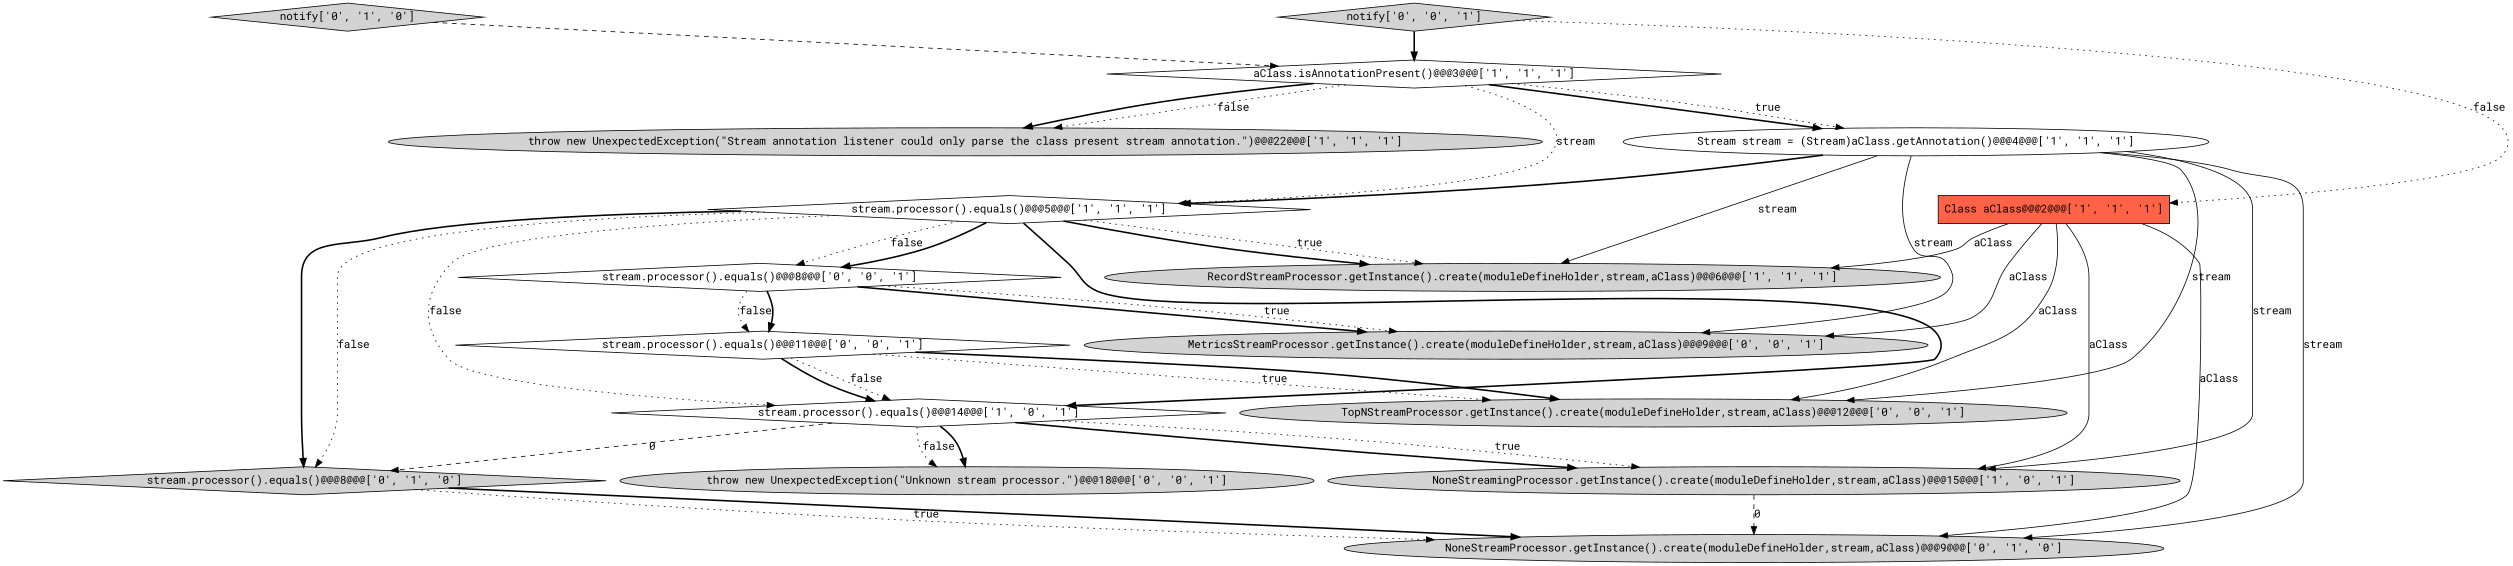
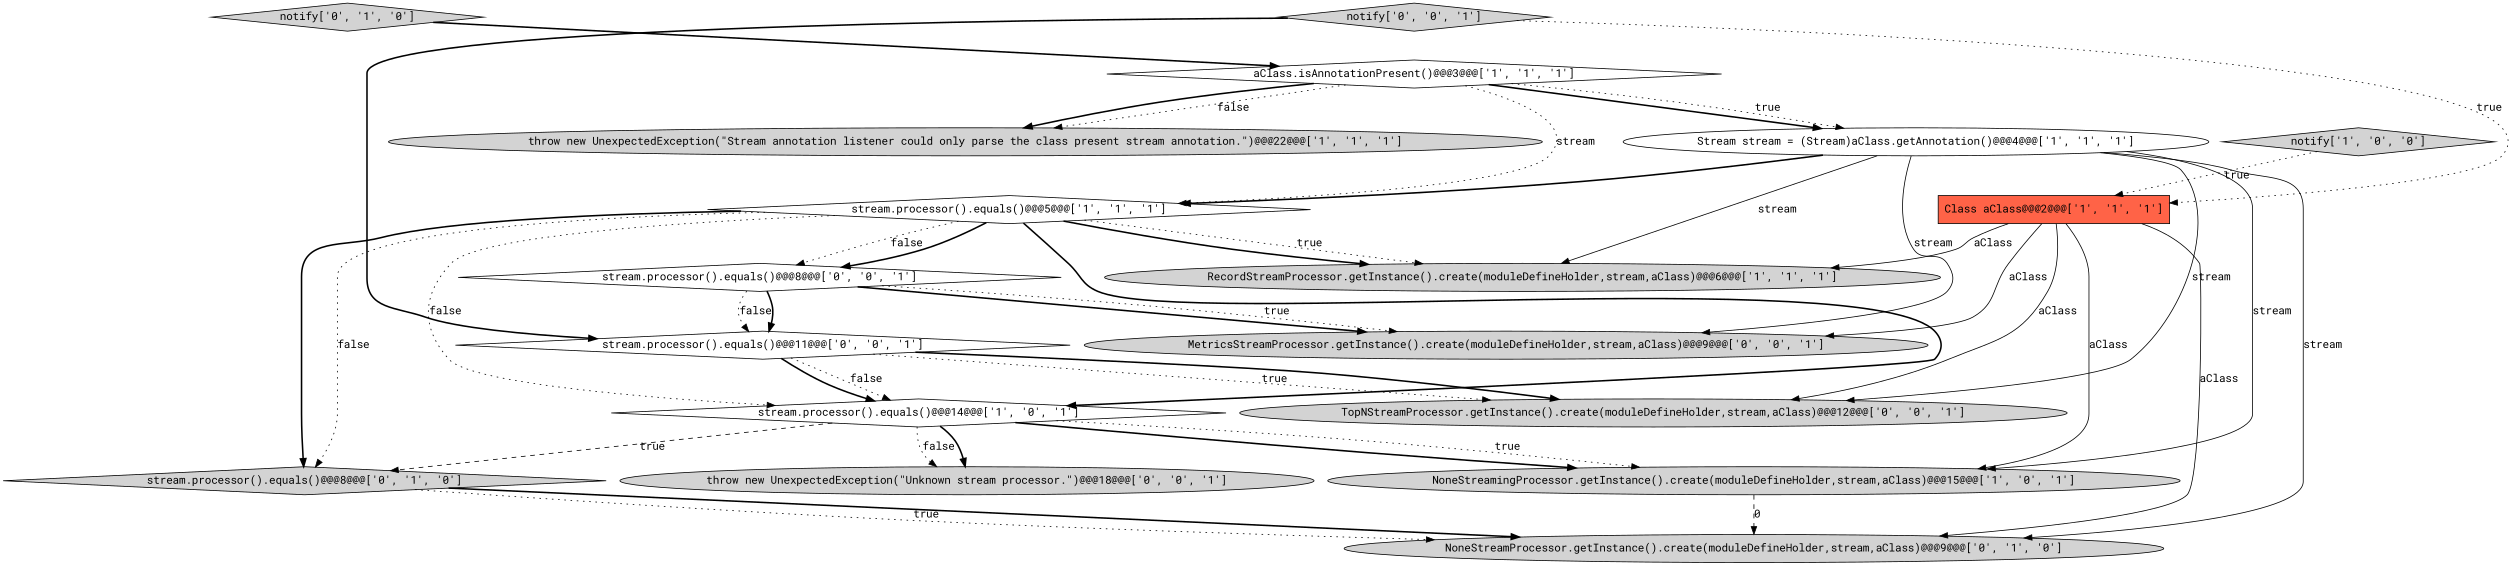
(1414, 42) -> (567, 38)
(852, 44) -> (852, 44)
(2489, 108) -> (2489, 108)
none -> (2359, 142)
(653, 447) -> (653, 447)
